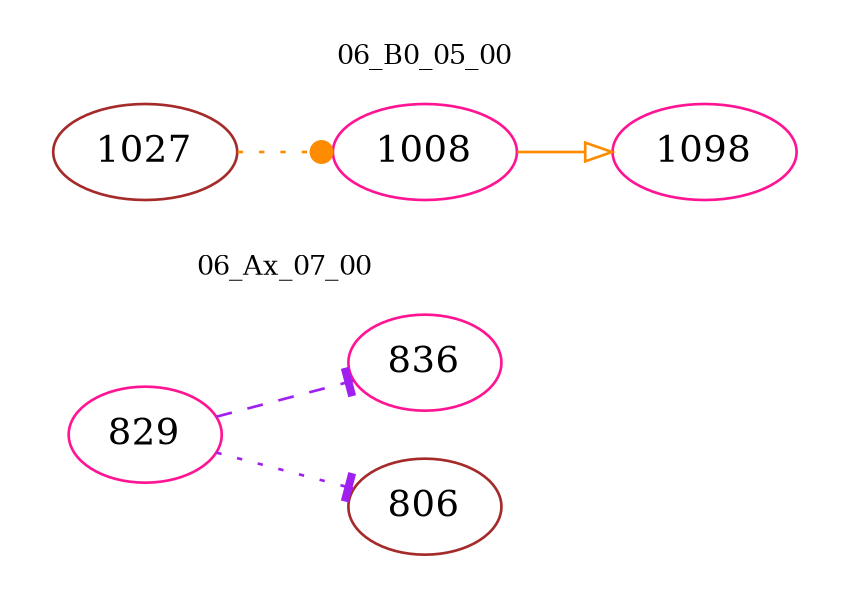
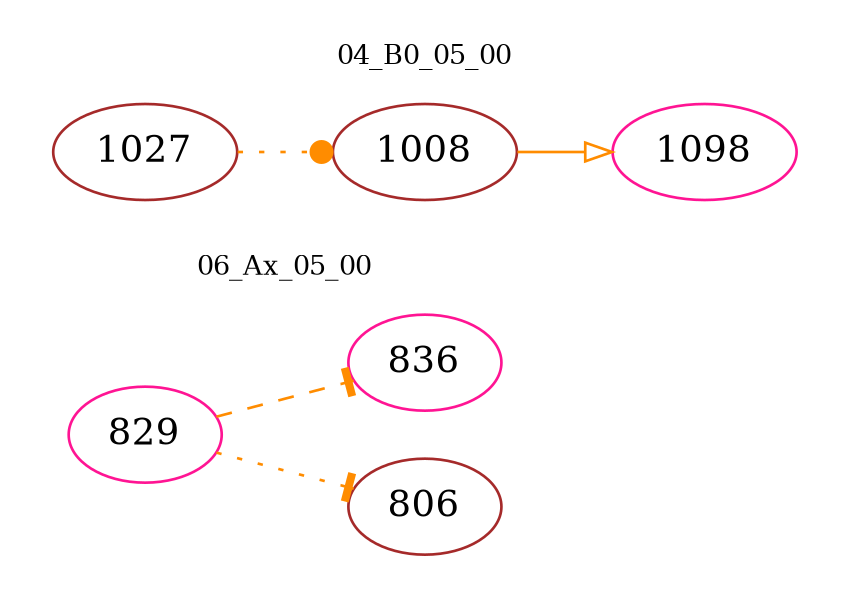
(425, 57) -> (425, 57)
(425, 152) -> (425, 152)
(285, 268) -> (285, 268)
(278, 400) -> (278, 400)
(278, 469) -> (278, 469)
